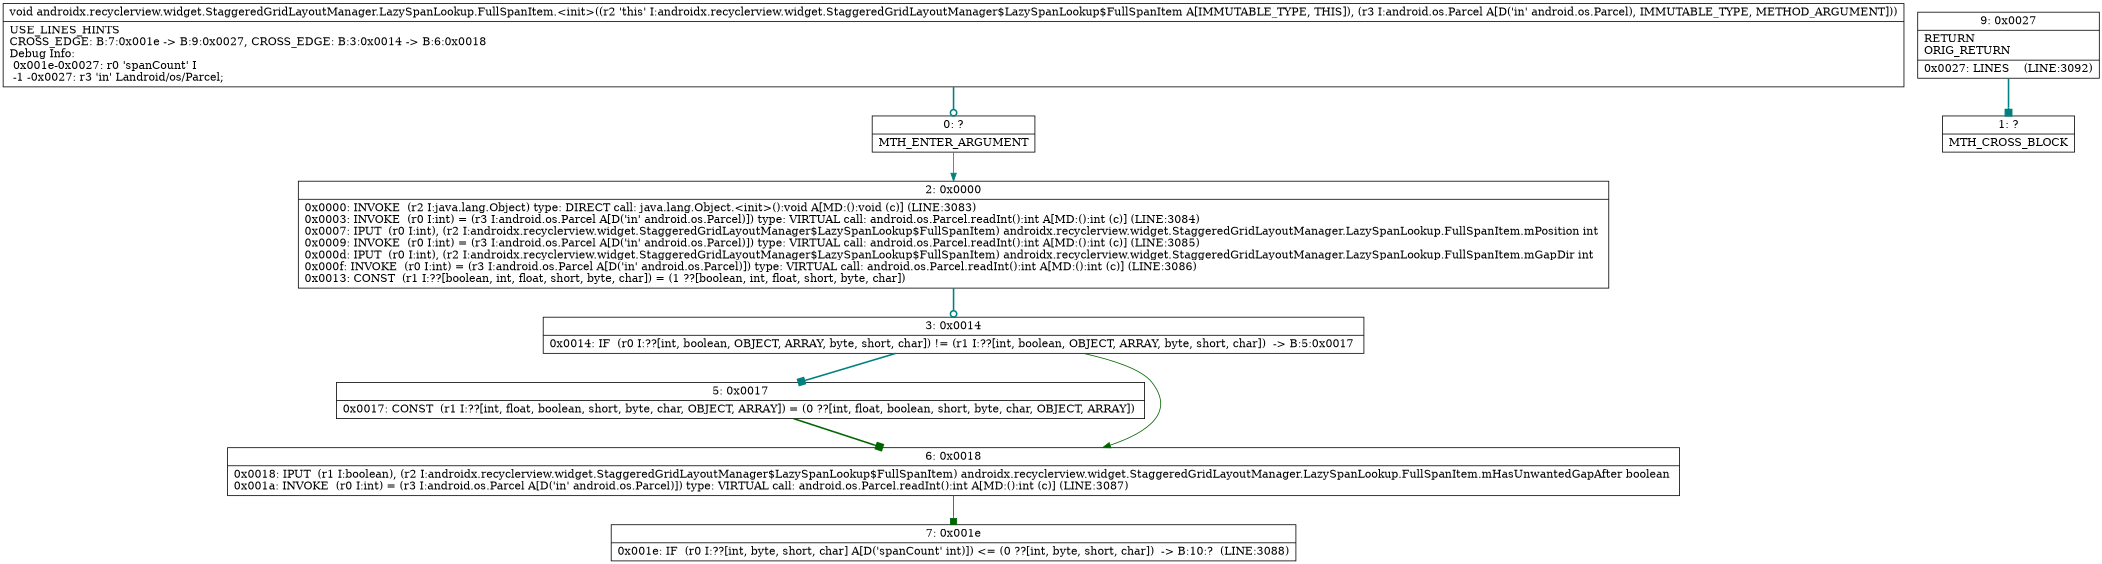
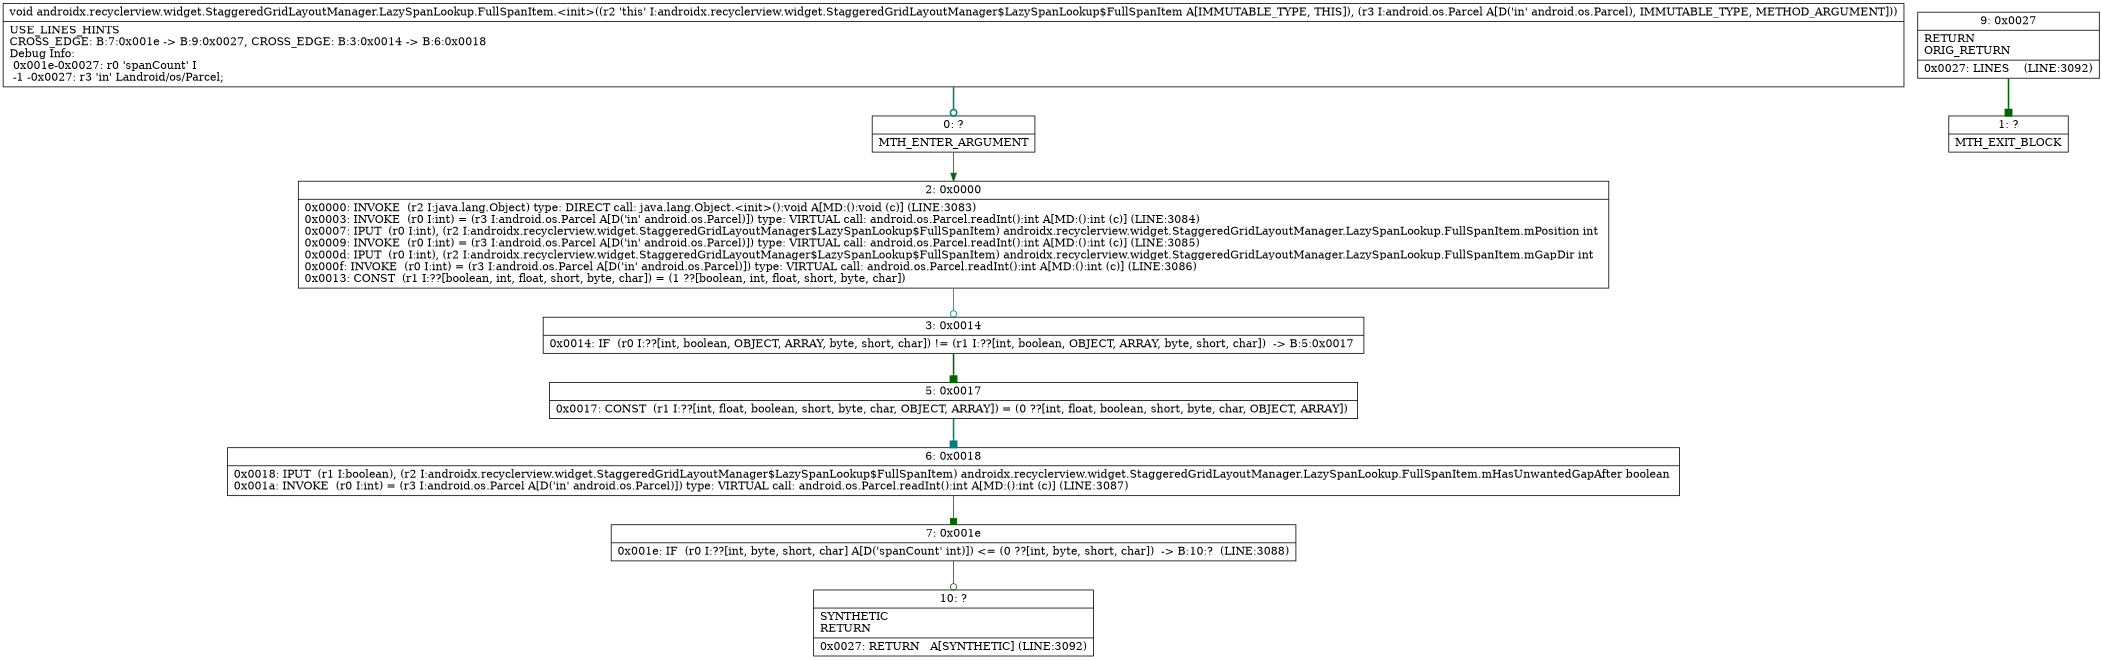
(2009, 93) -> (2009, 93)
(2009, 143) -> (2009, 143)
(954, 163) -> (954, 163)
(954, 299) -> (954, 299)
(851, 367) -> (954, 364)
(1156, 390) -> none
(834, 432) -> (954, 429)
none -> (954, 623)
